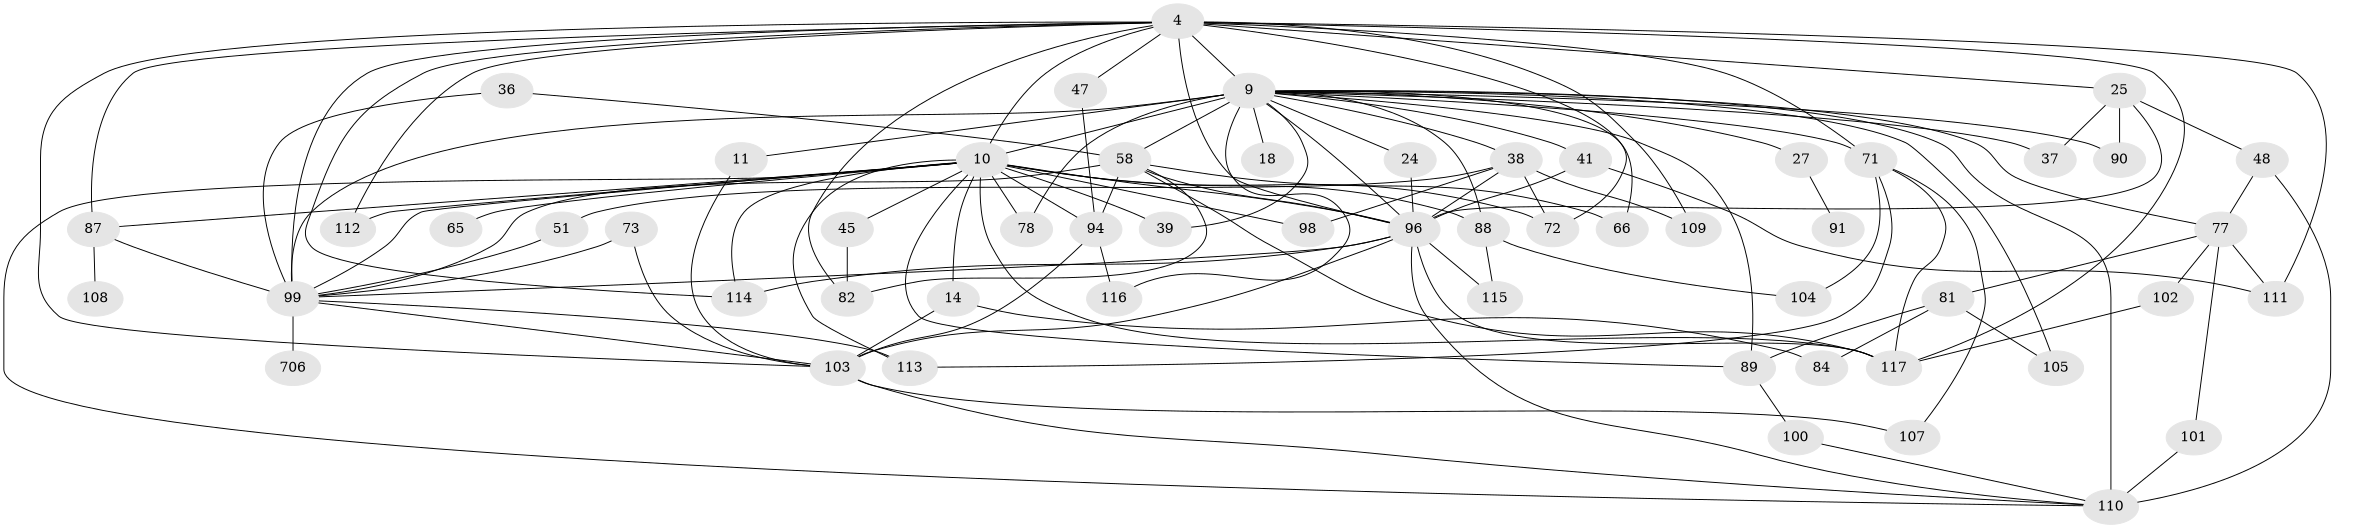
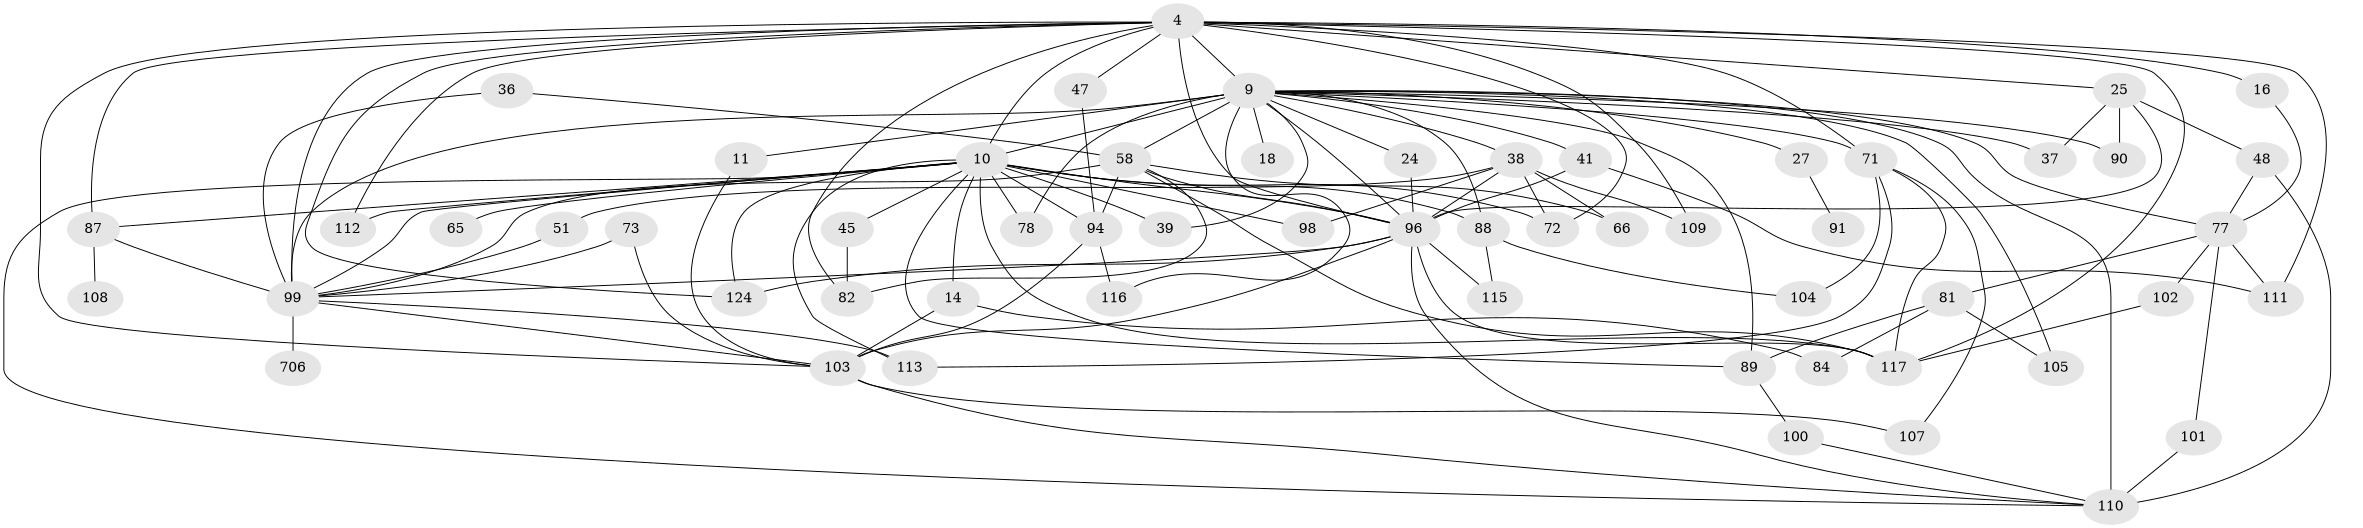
none -> (2262, 91)
(1572, 118) -> (1569, 195)
(739, 299) -> (739, 299)
